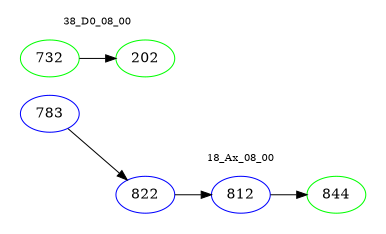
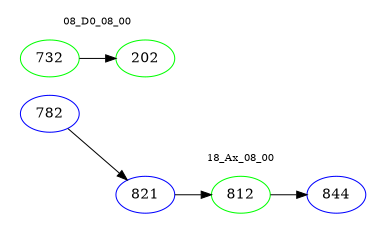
(98, 22) -> (98, 22)
(50, 114) -> (50, 114)
(145, 195) -> (145, 195)
(241, 195) -> (241, 195)
(336, 195) -> (336, 195)
